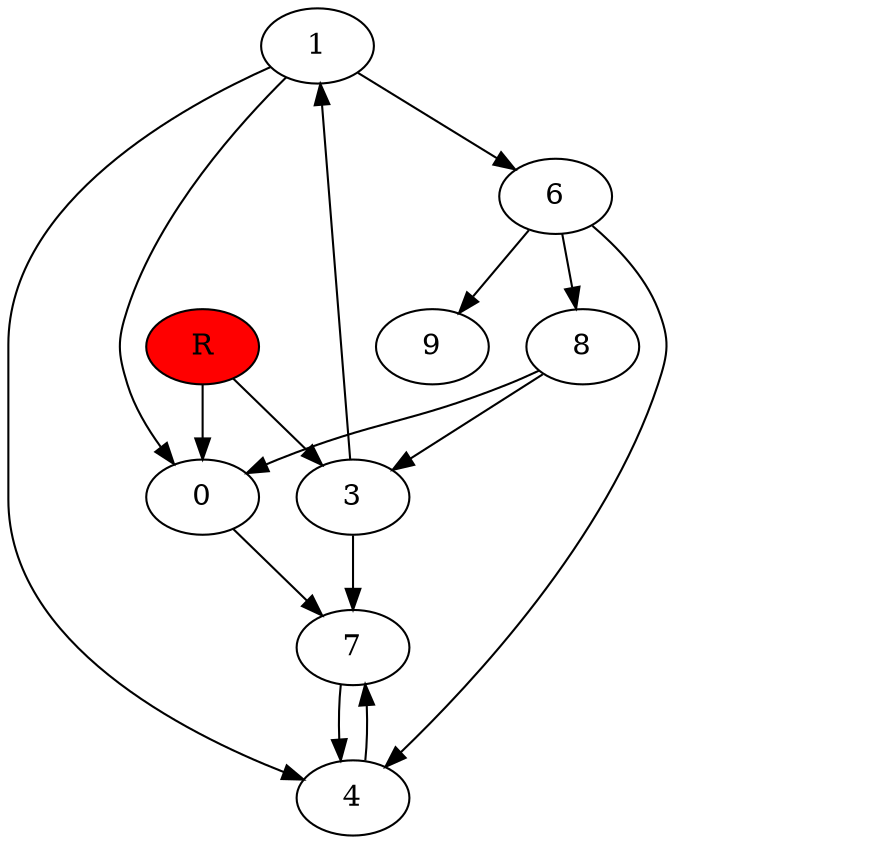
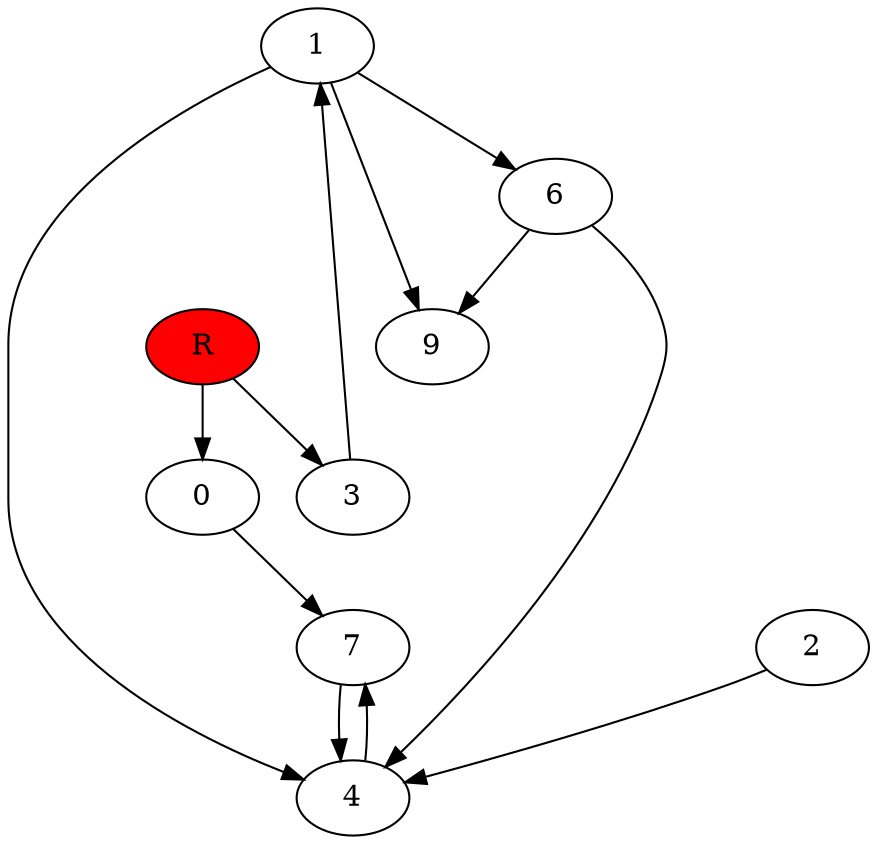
(155, 247) -> (371, 186)
(583, 347) -> none
(353, 562) -> none
none -> (813, 648)
